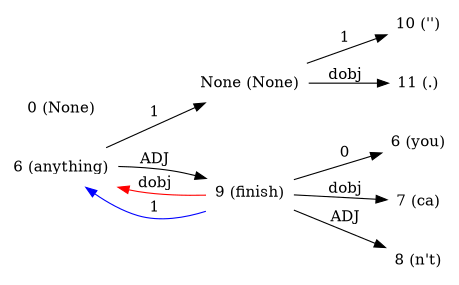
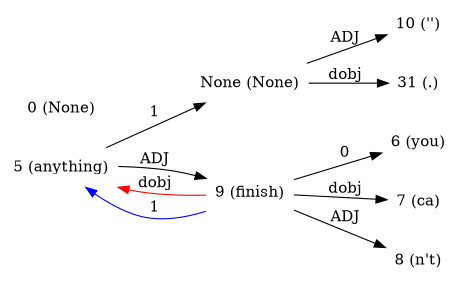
(345, 38) -> (345, 38)
(418, 83) -> (418, 83)
(61, 167) -> (61, 167)
